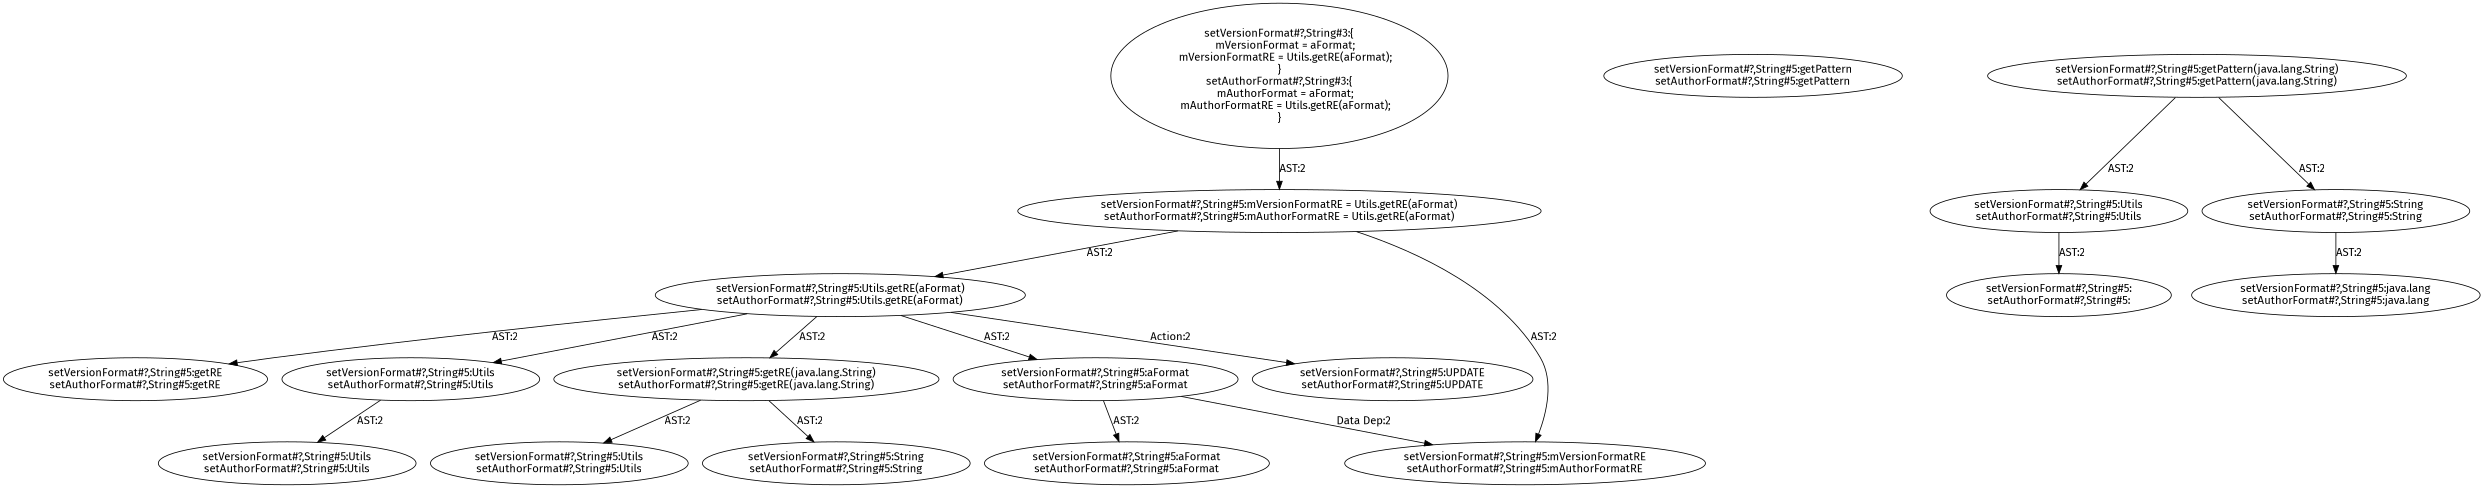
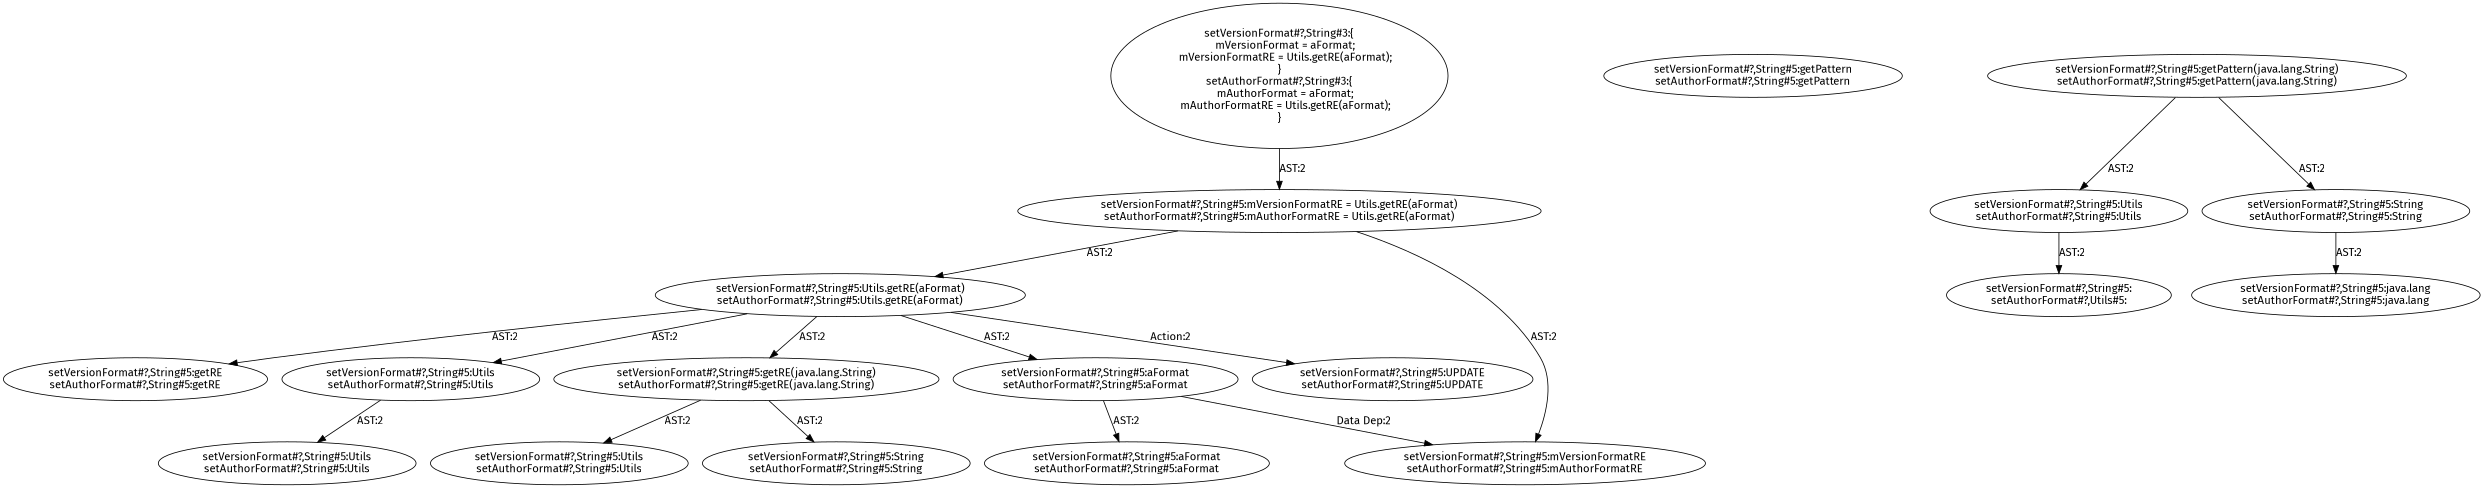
(2059, 295) -> (2059, 295)
